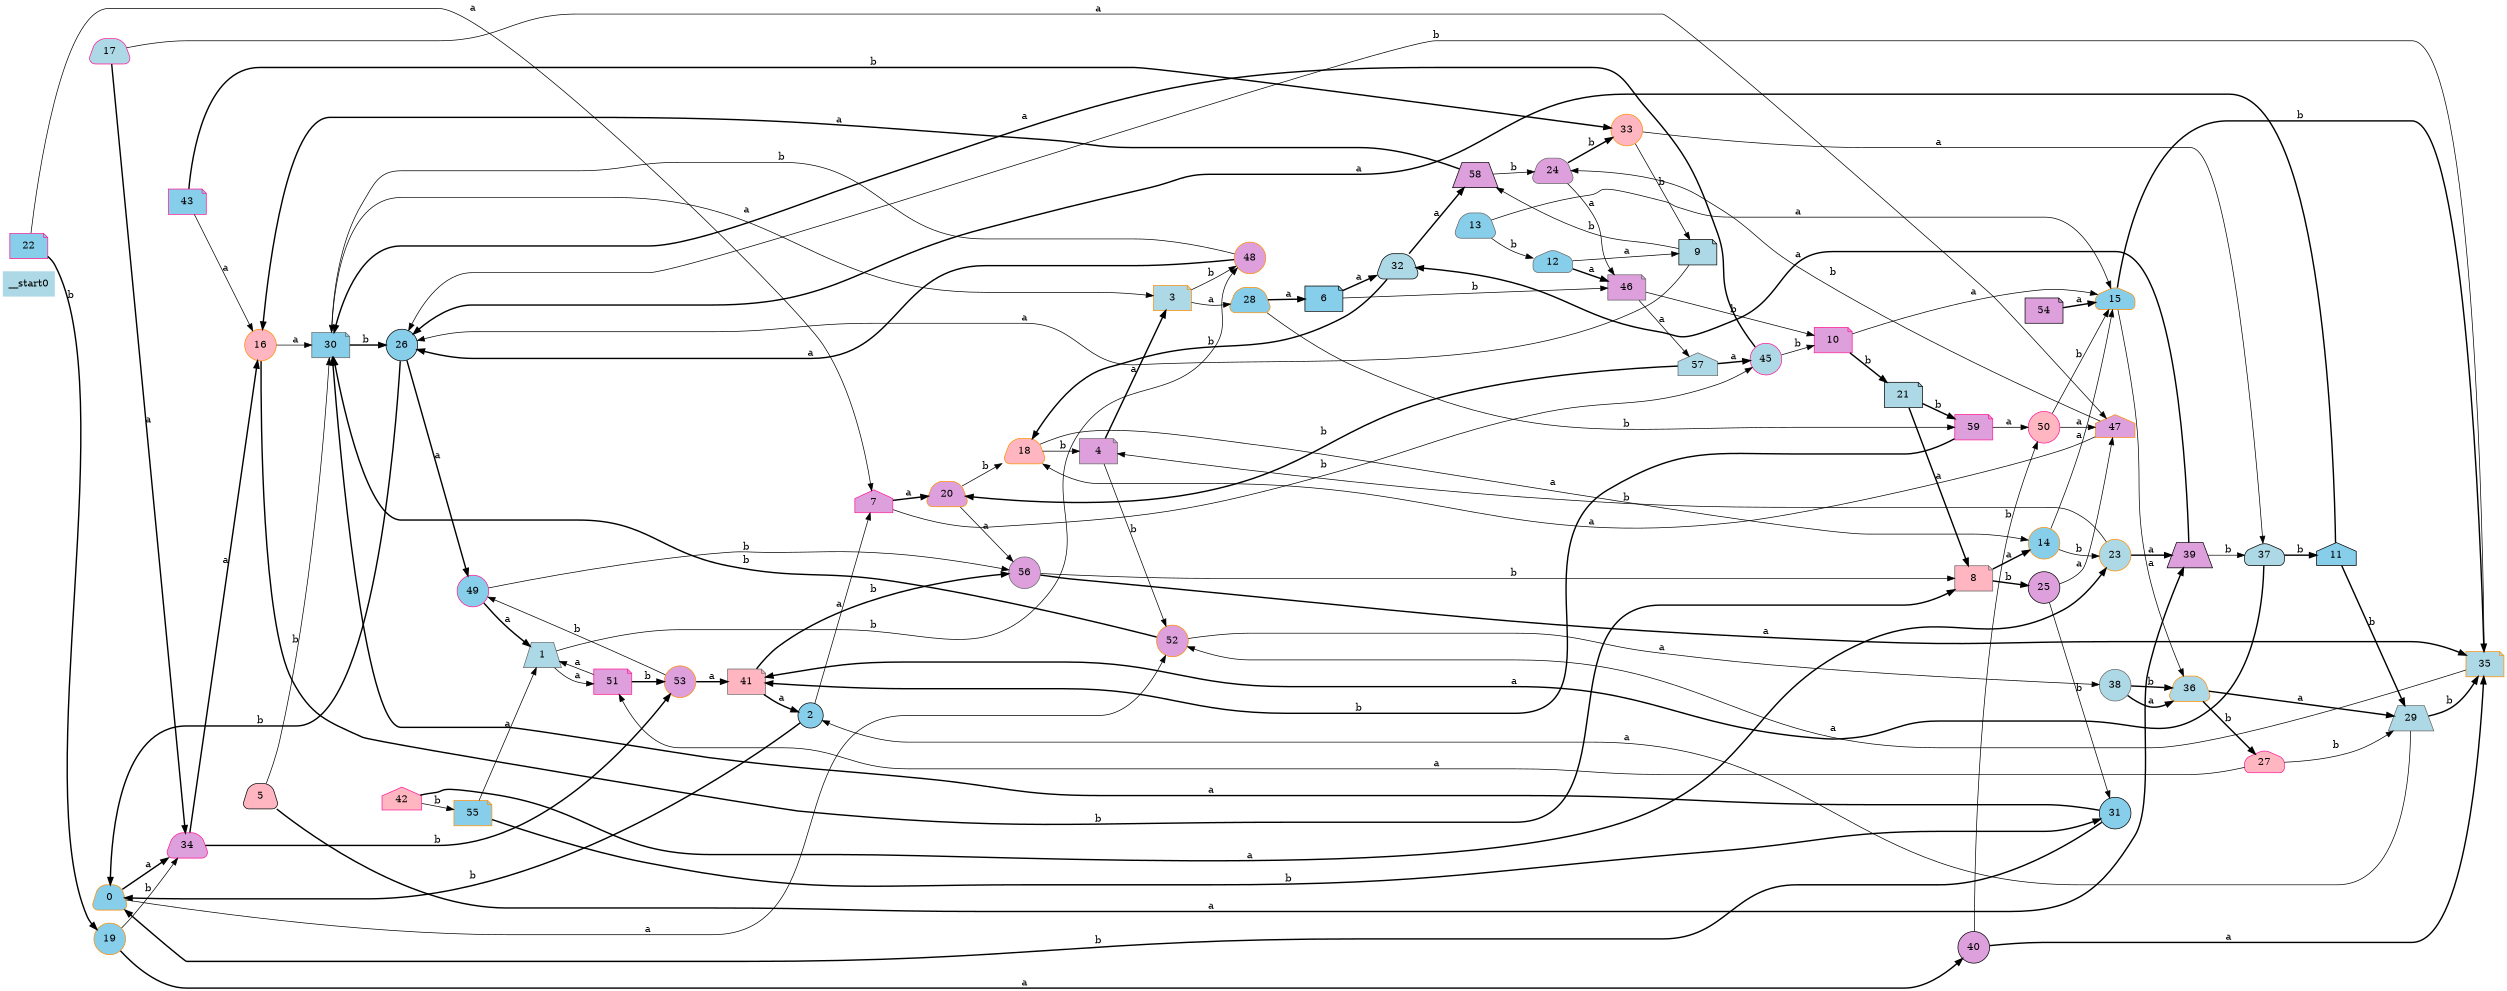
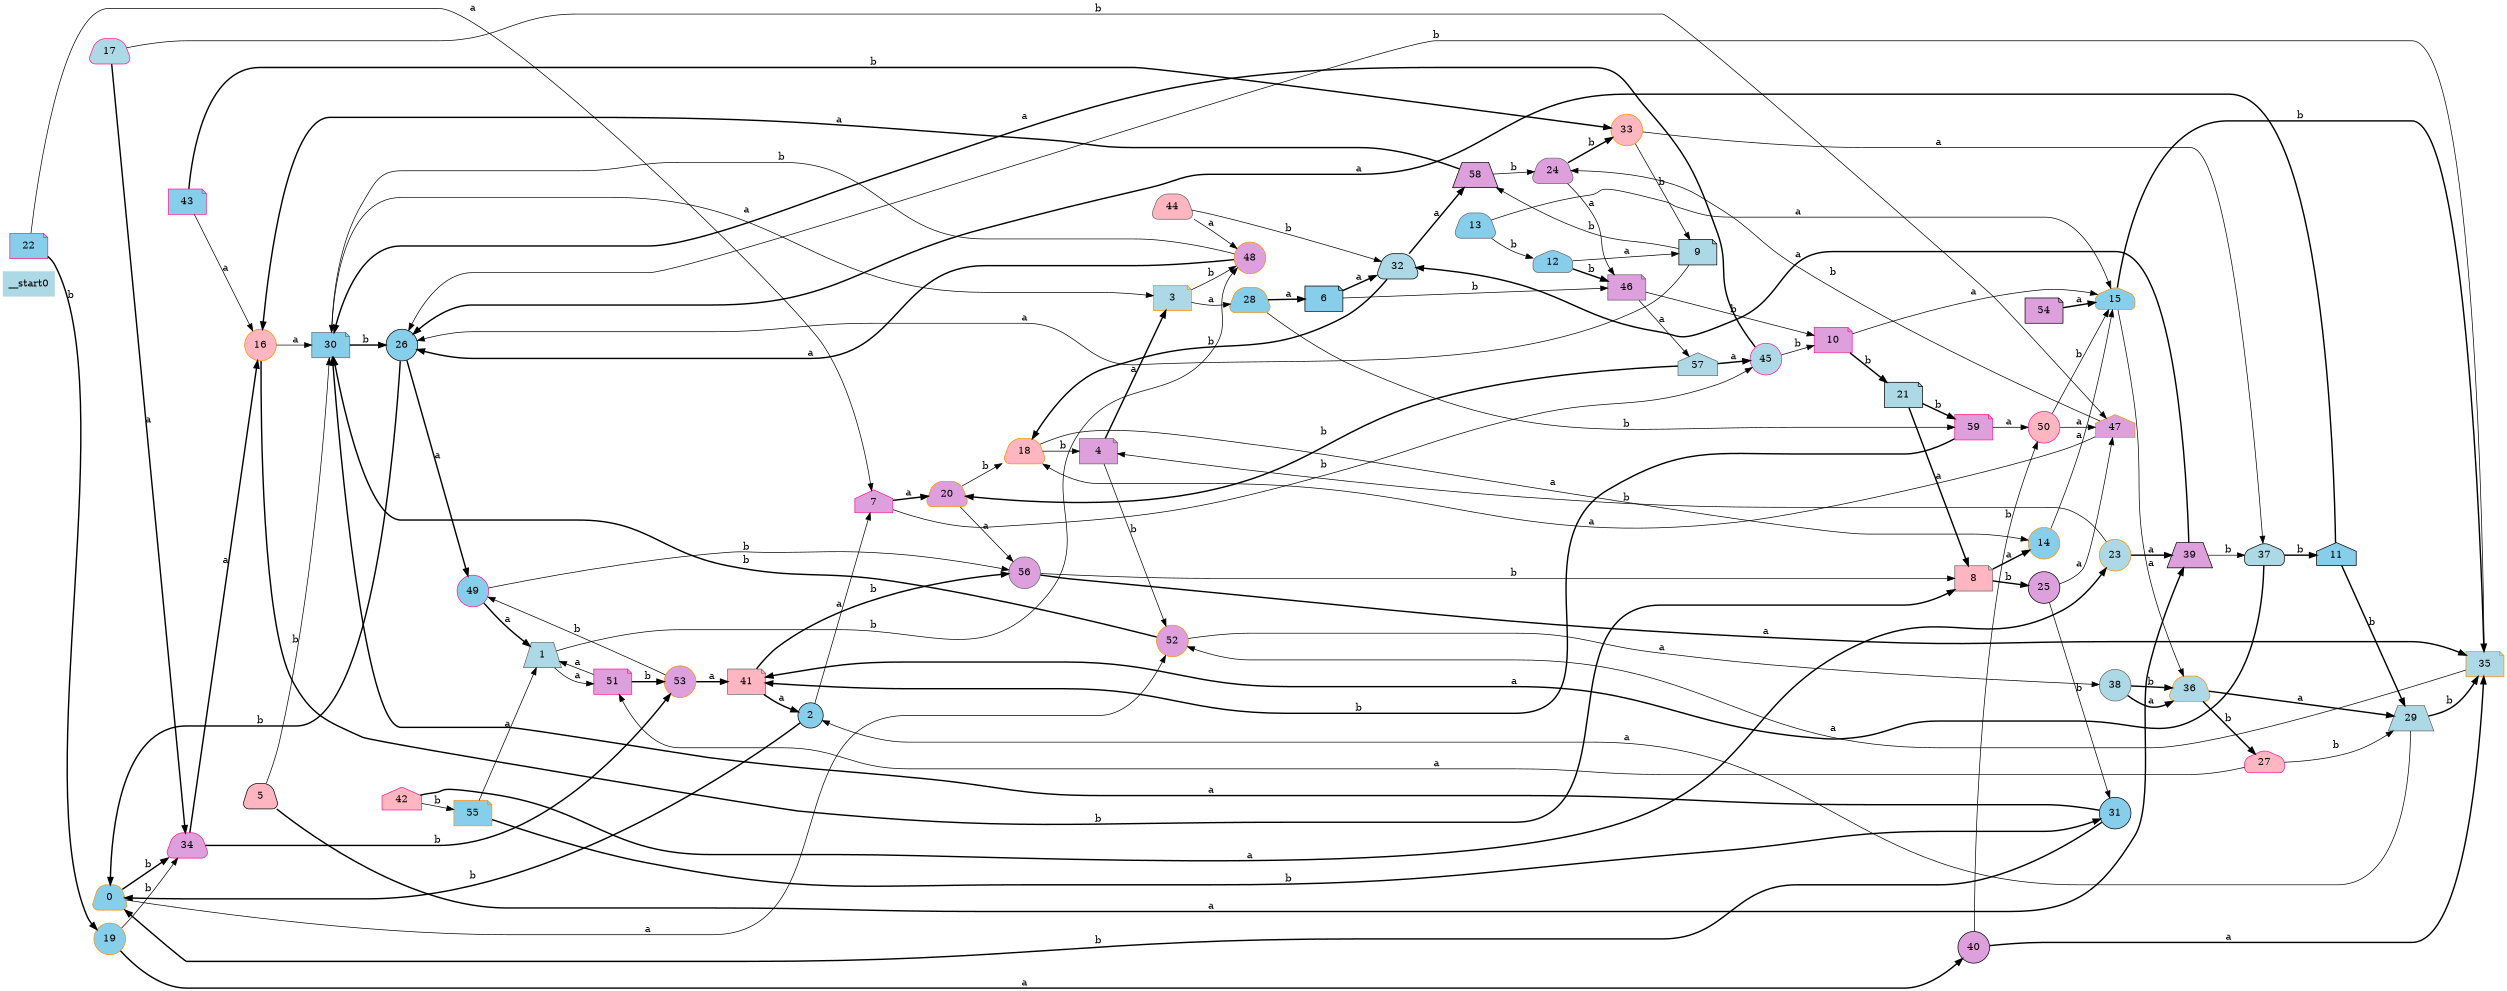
(1099, 9) -> (1099, 9)
none -> (1172, 207)
(1592, 270) -> (1592, 270)
(2075, 554) -> none
(149, 865) -> (149, 865)
